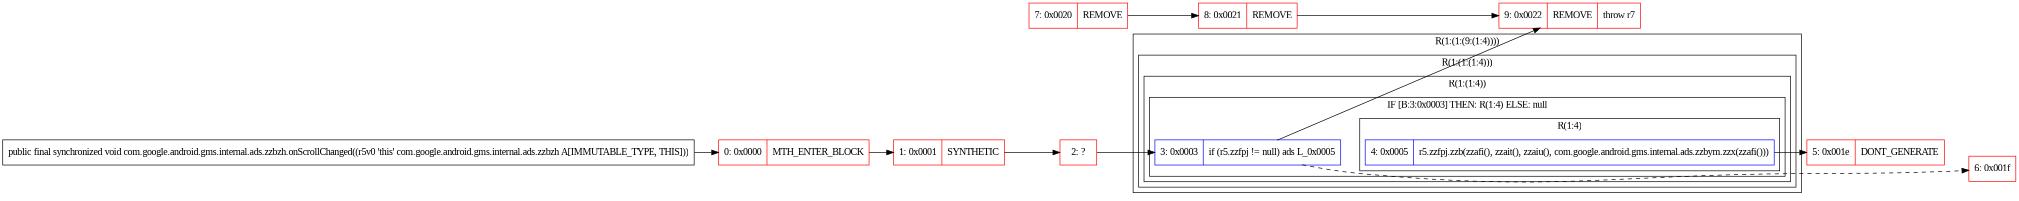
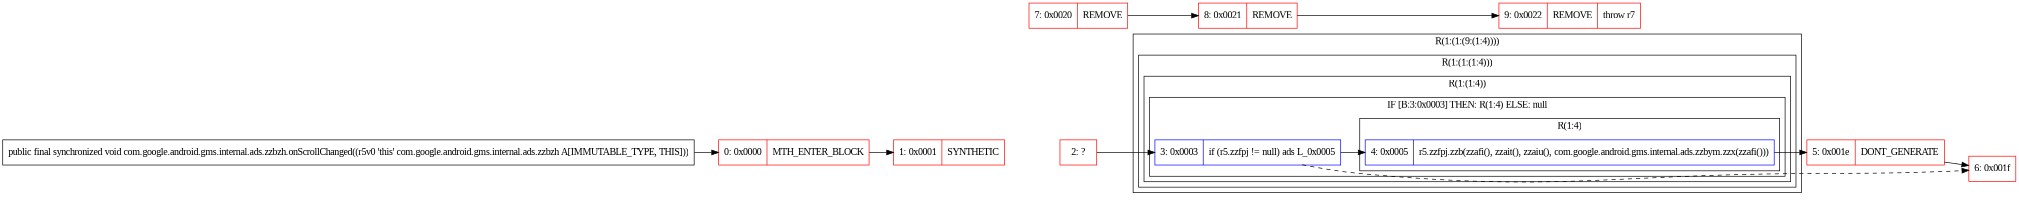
(1406, 85) -> (1349, 152)
(1029, 152) -> none
none -> (1953, 163)
